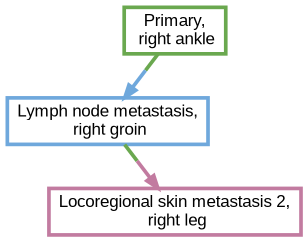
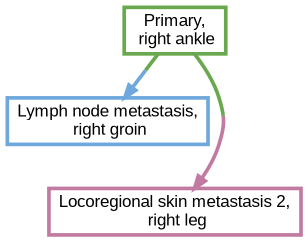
(137, 161) -> (223, 115)
